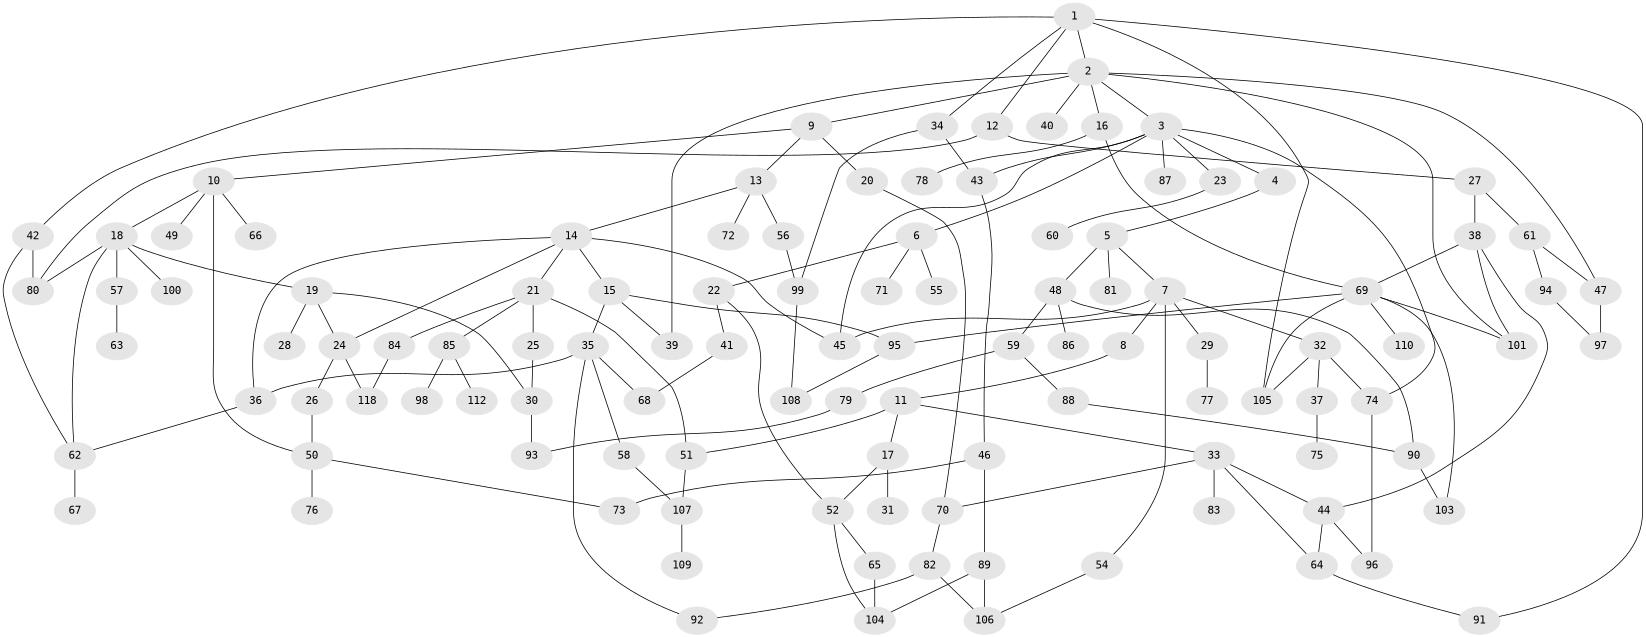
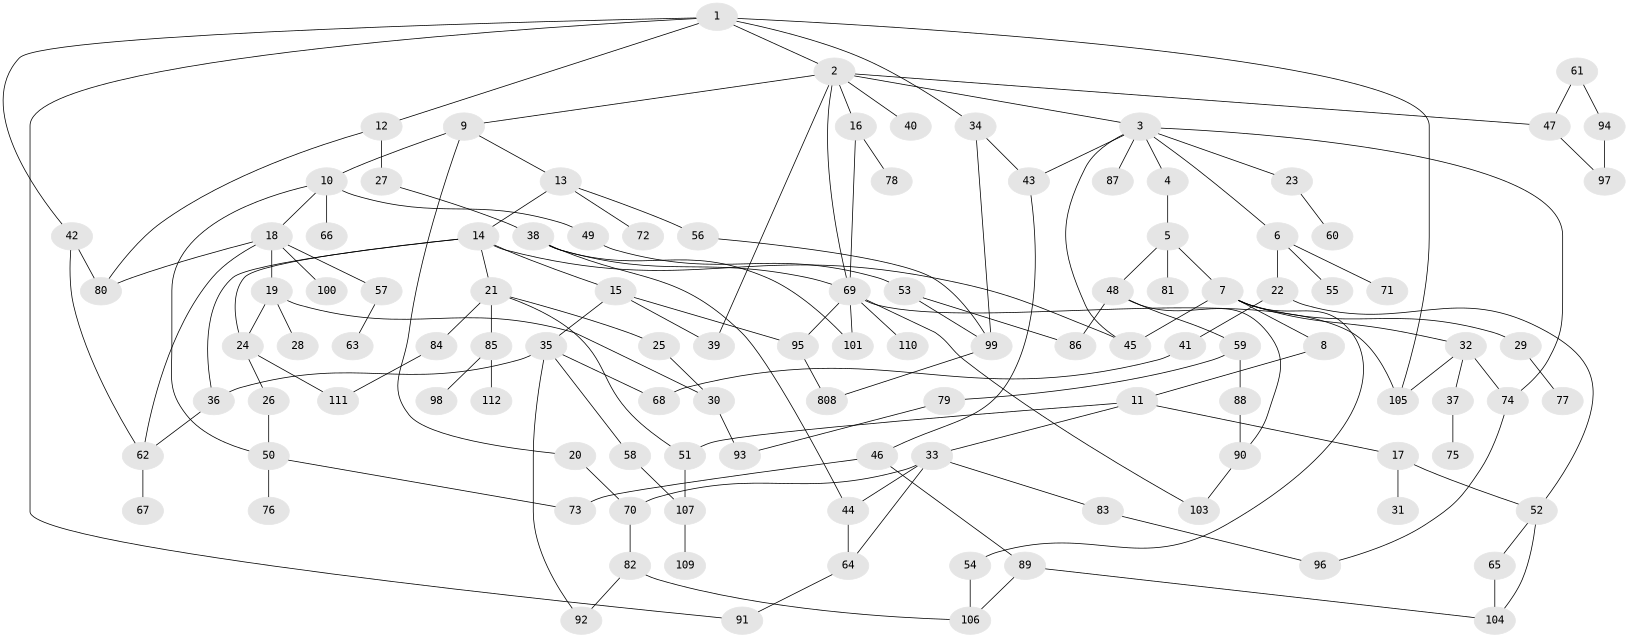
(1370, 127) -> (830, 182)
(1502, 209) -> none
none -> (905, 291)
(367, 401) -> (338, 401)
(791, 401) -> (827, 401)
(1348, 538) -> (1212, 538)
